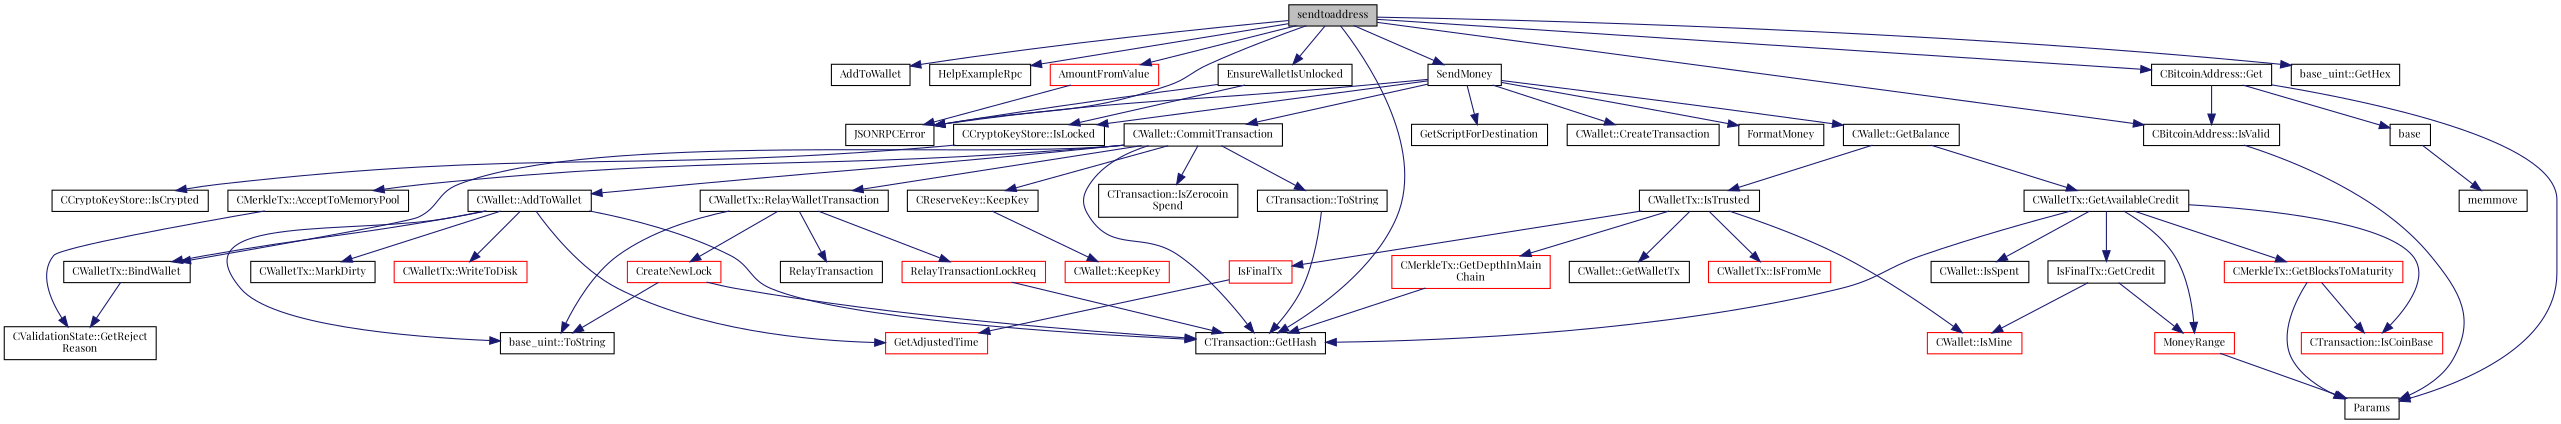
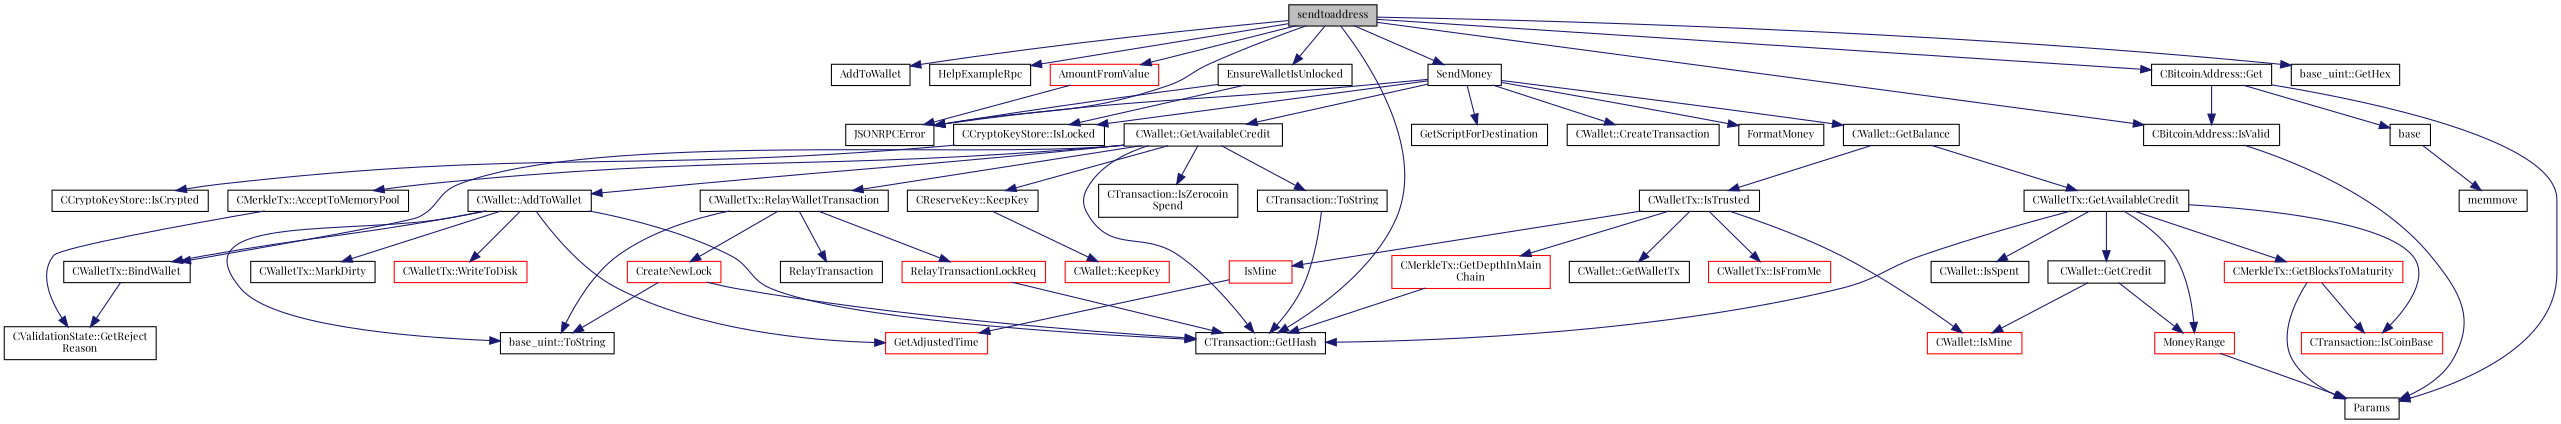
(1203, 135) -> (1203, 135)
(1261, 272) -> (1261, 272)
(2106, 272) -> (2106, 272)
